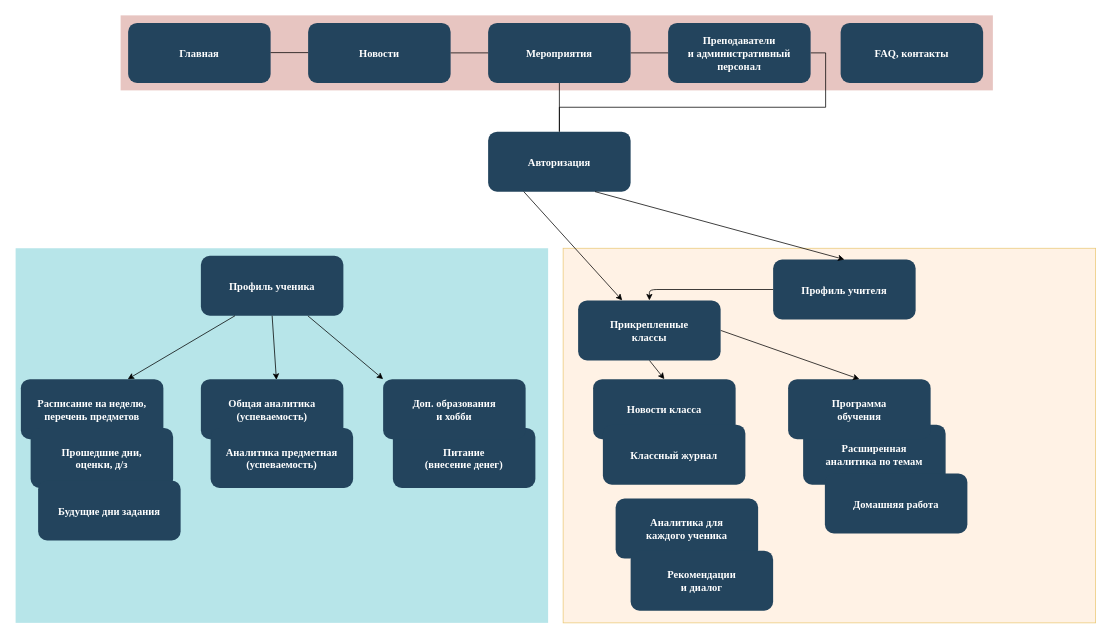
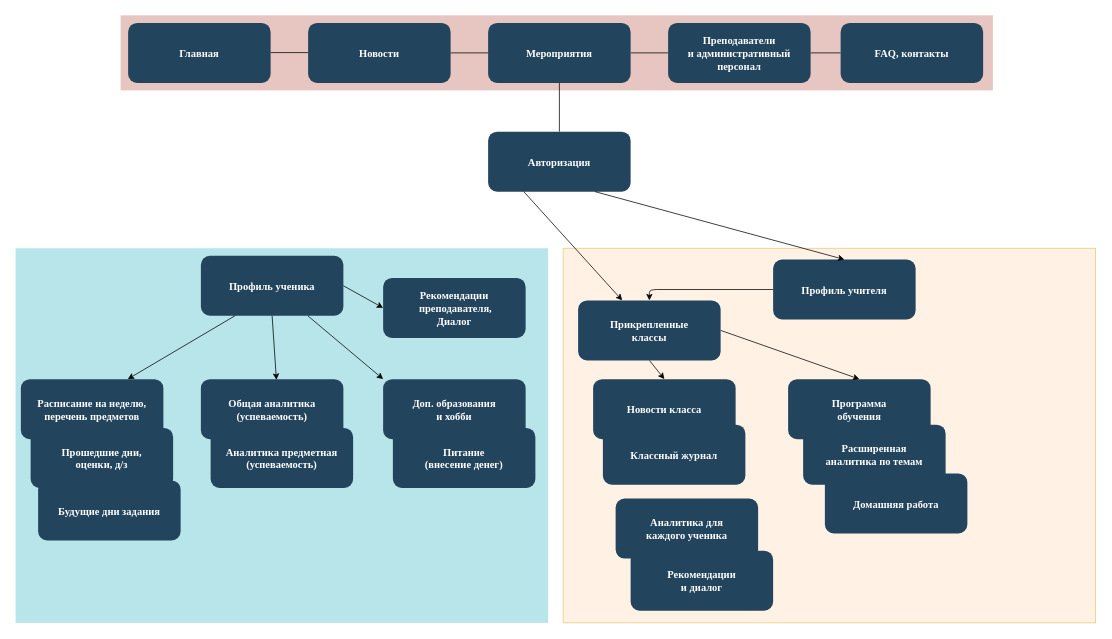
(721, 107) -> (831, 53)
none -> (361, 296)
none -> (454, 308)
